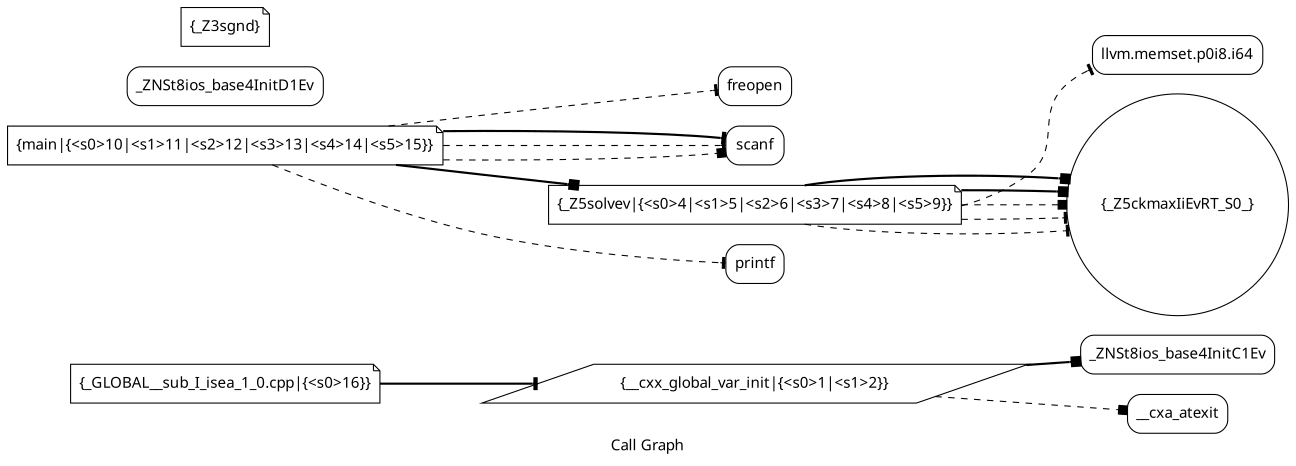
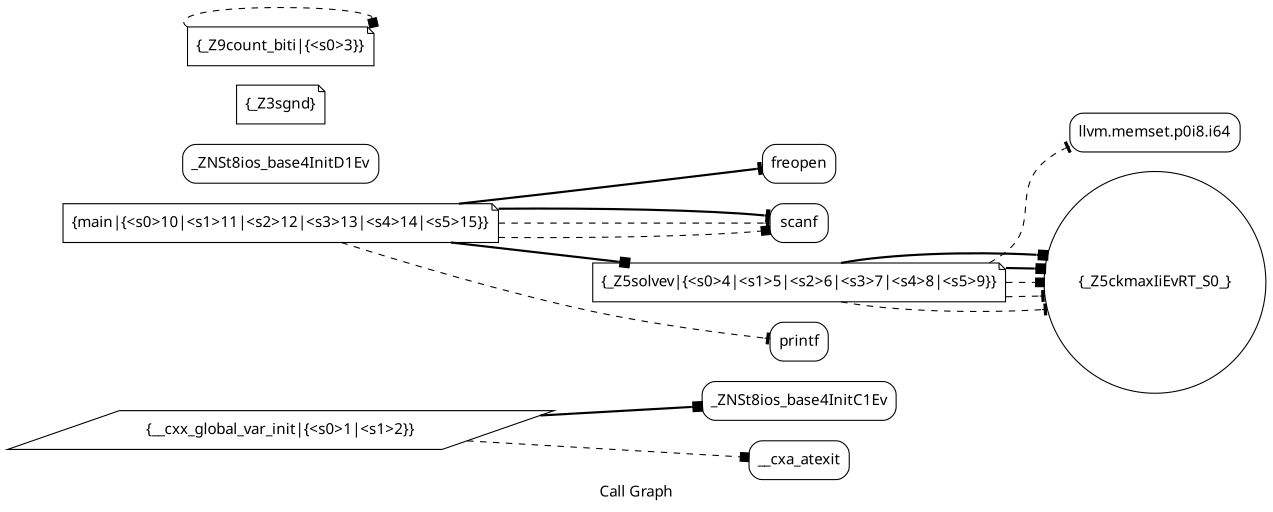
none -> (281, 46)
(550, 108) -> (608, 187)
(225, 384) -> none
